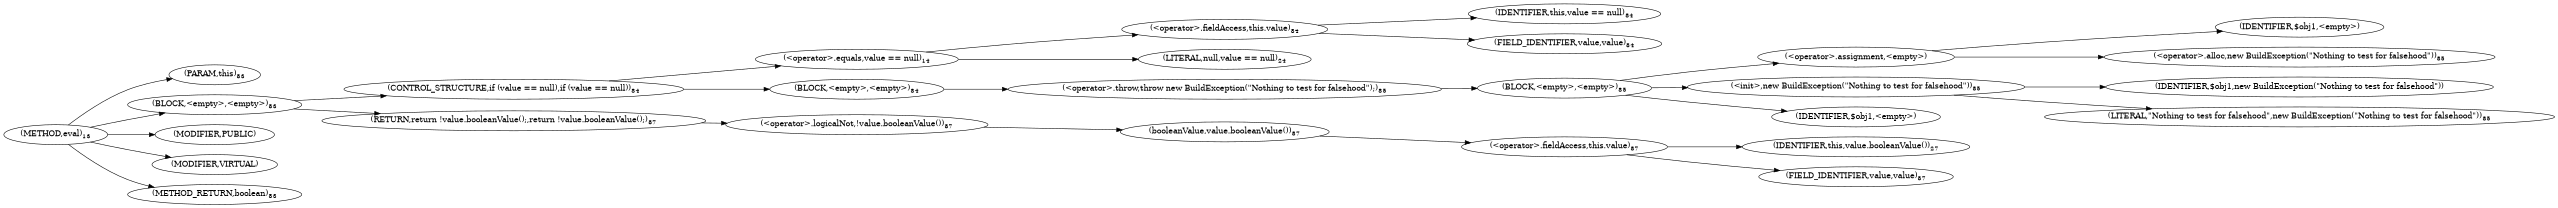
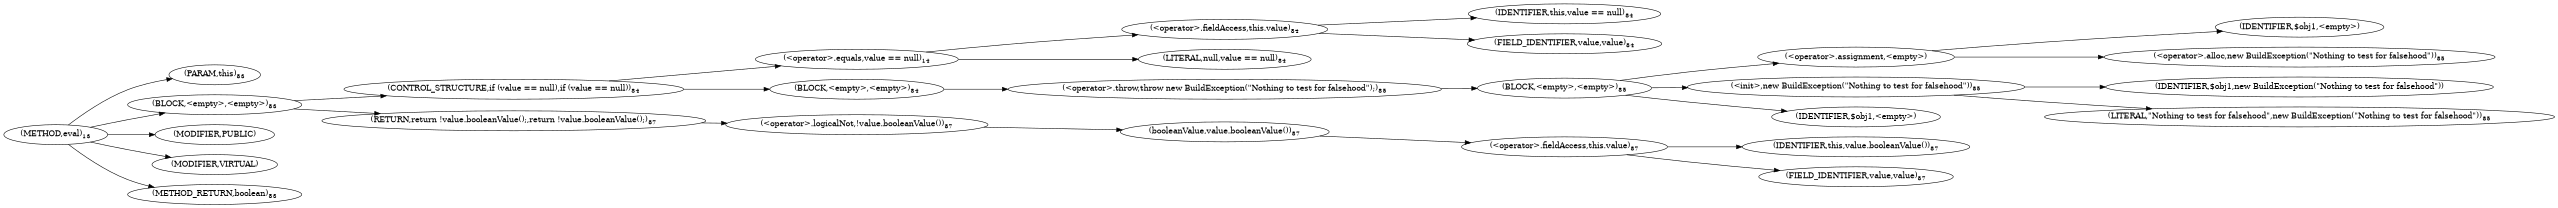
(1282, 58) -> (1282, 58)
(1935, 146) -> (1935, 146)
